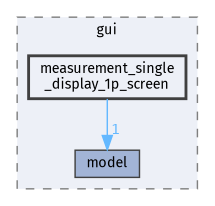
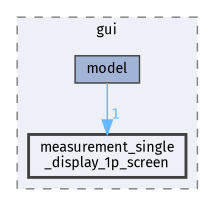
(107, 117) -> (107, 101)
